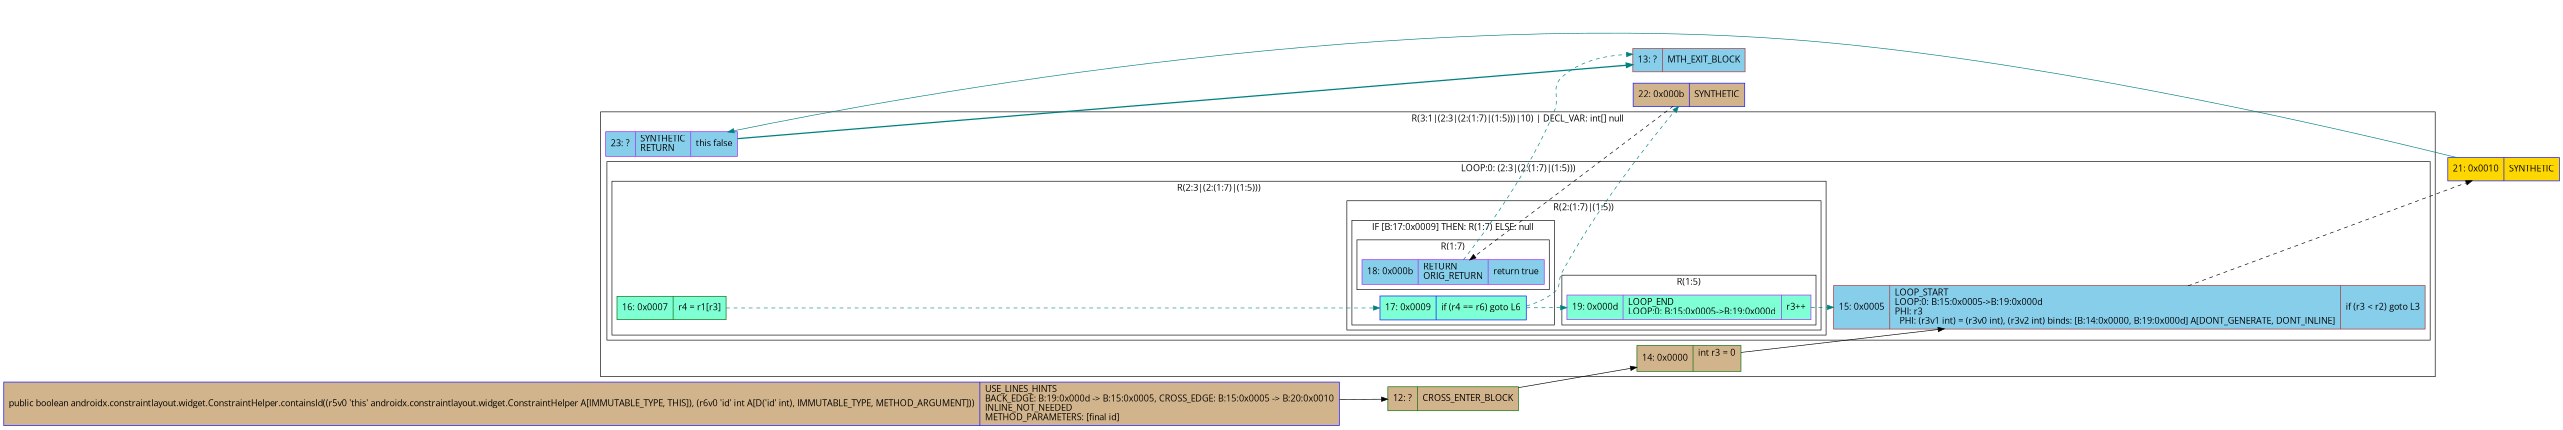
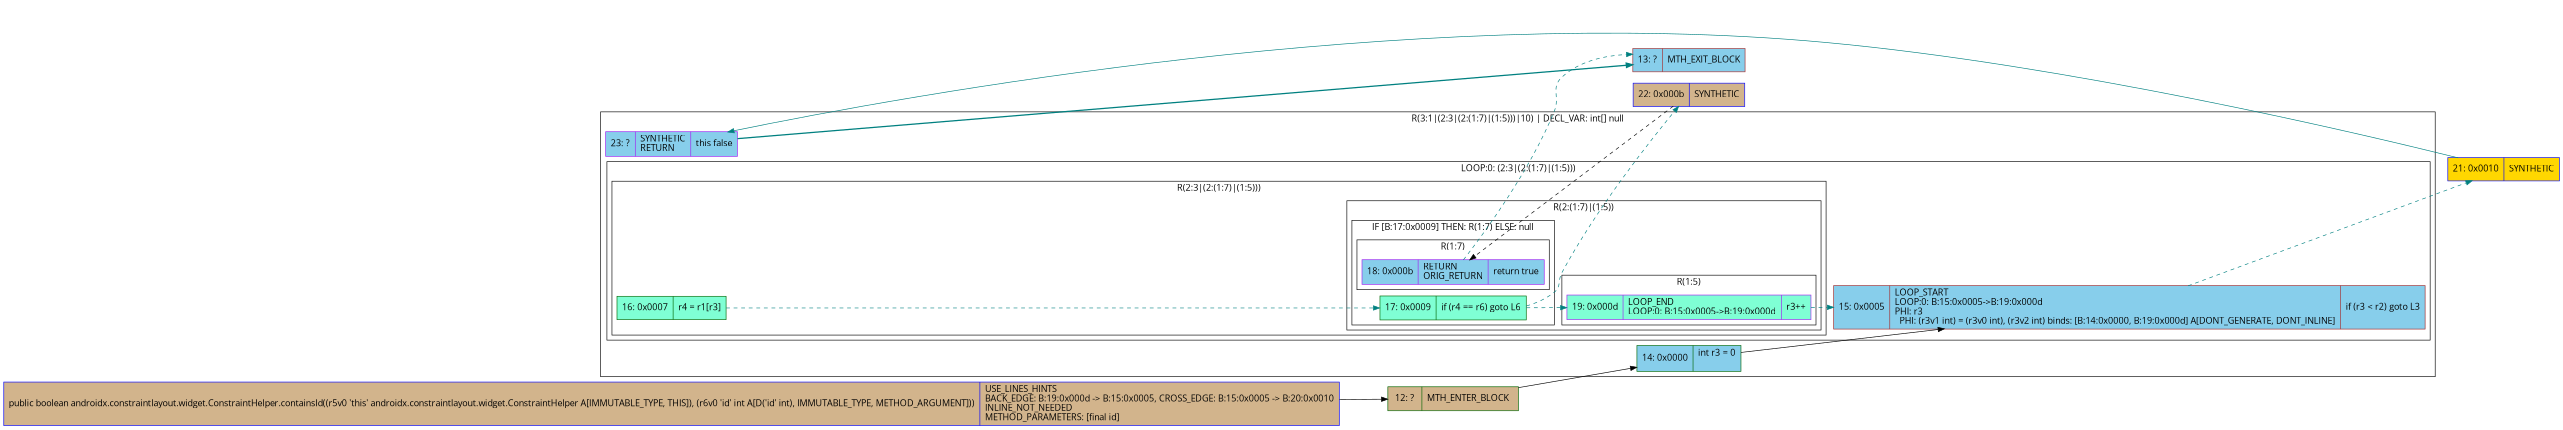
(2327, 234) -> (2327, 234)
(1453, 308) -> (1453, 308)
(1689, 358) -> (1689, 358)
(1468, 398) -> (1468, 398)
